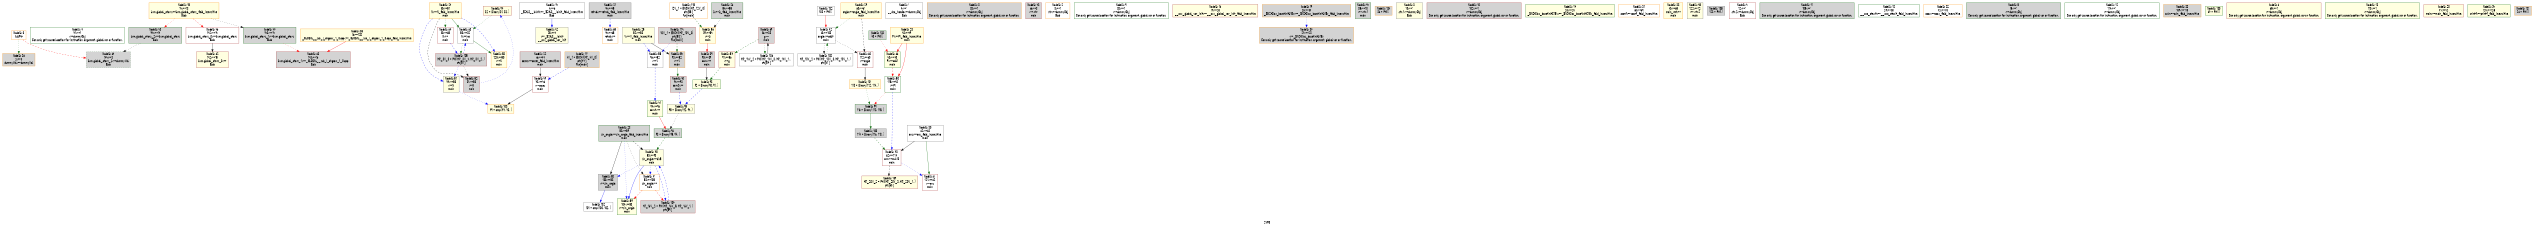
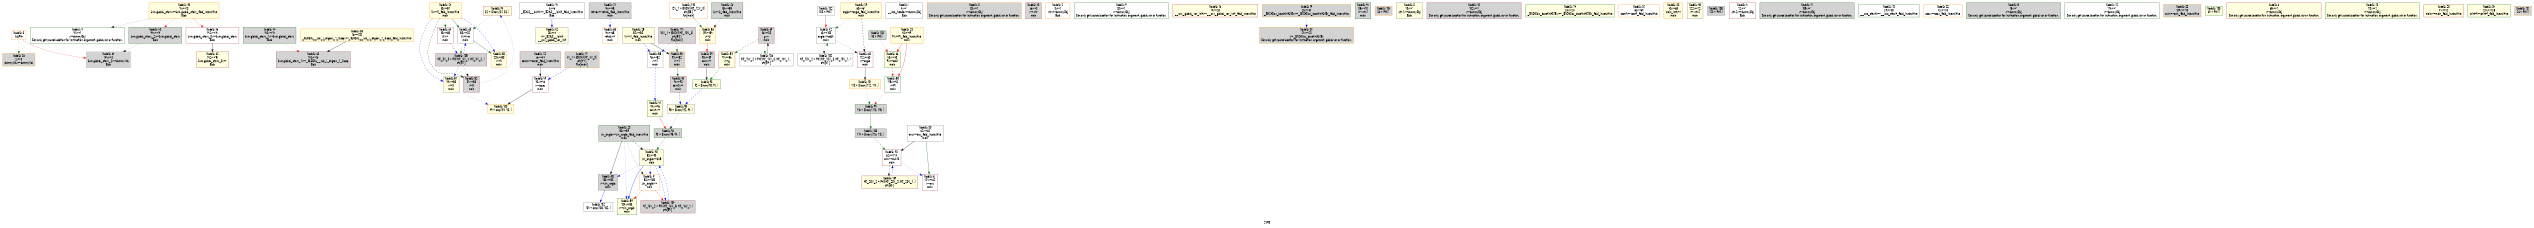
(226, 23) -> (132, 23)
(338, 46) -> (338, 46)
(892, 120) -> (892, 172)
